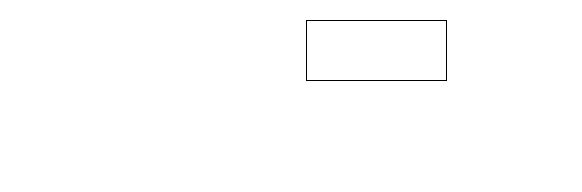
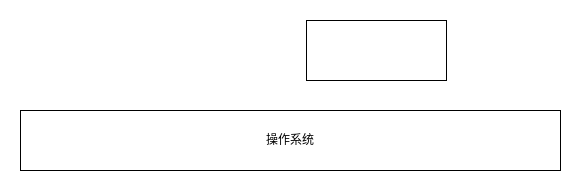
none -> (291, 141)
